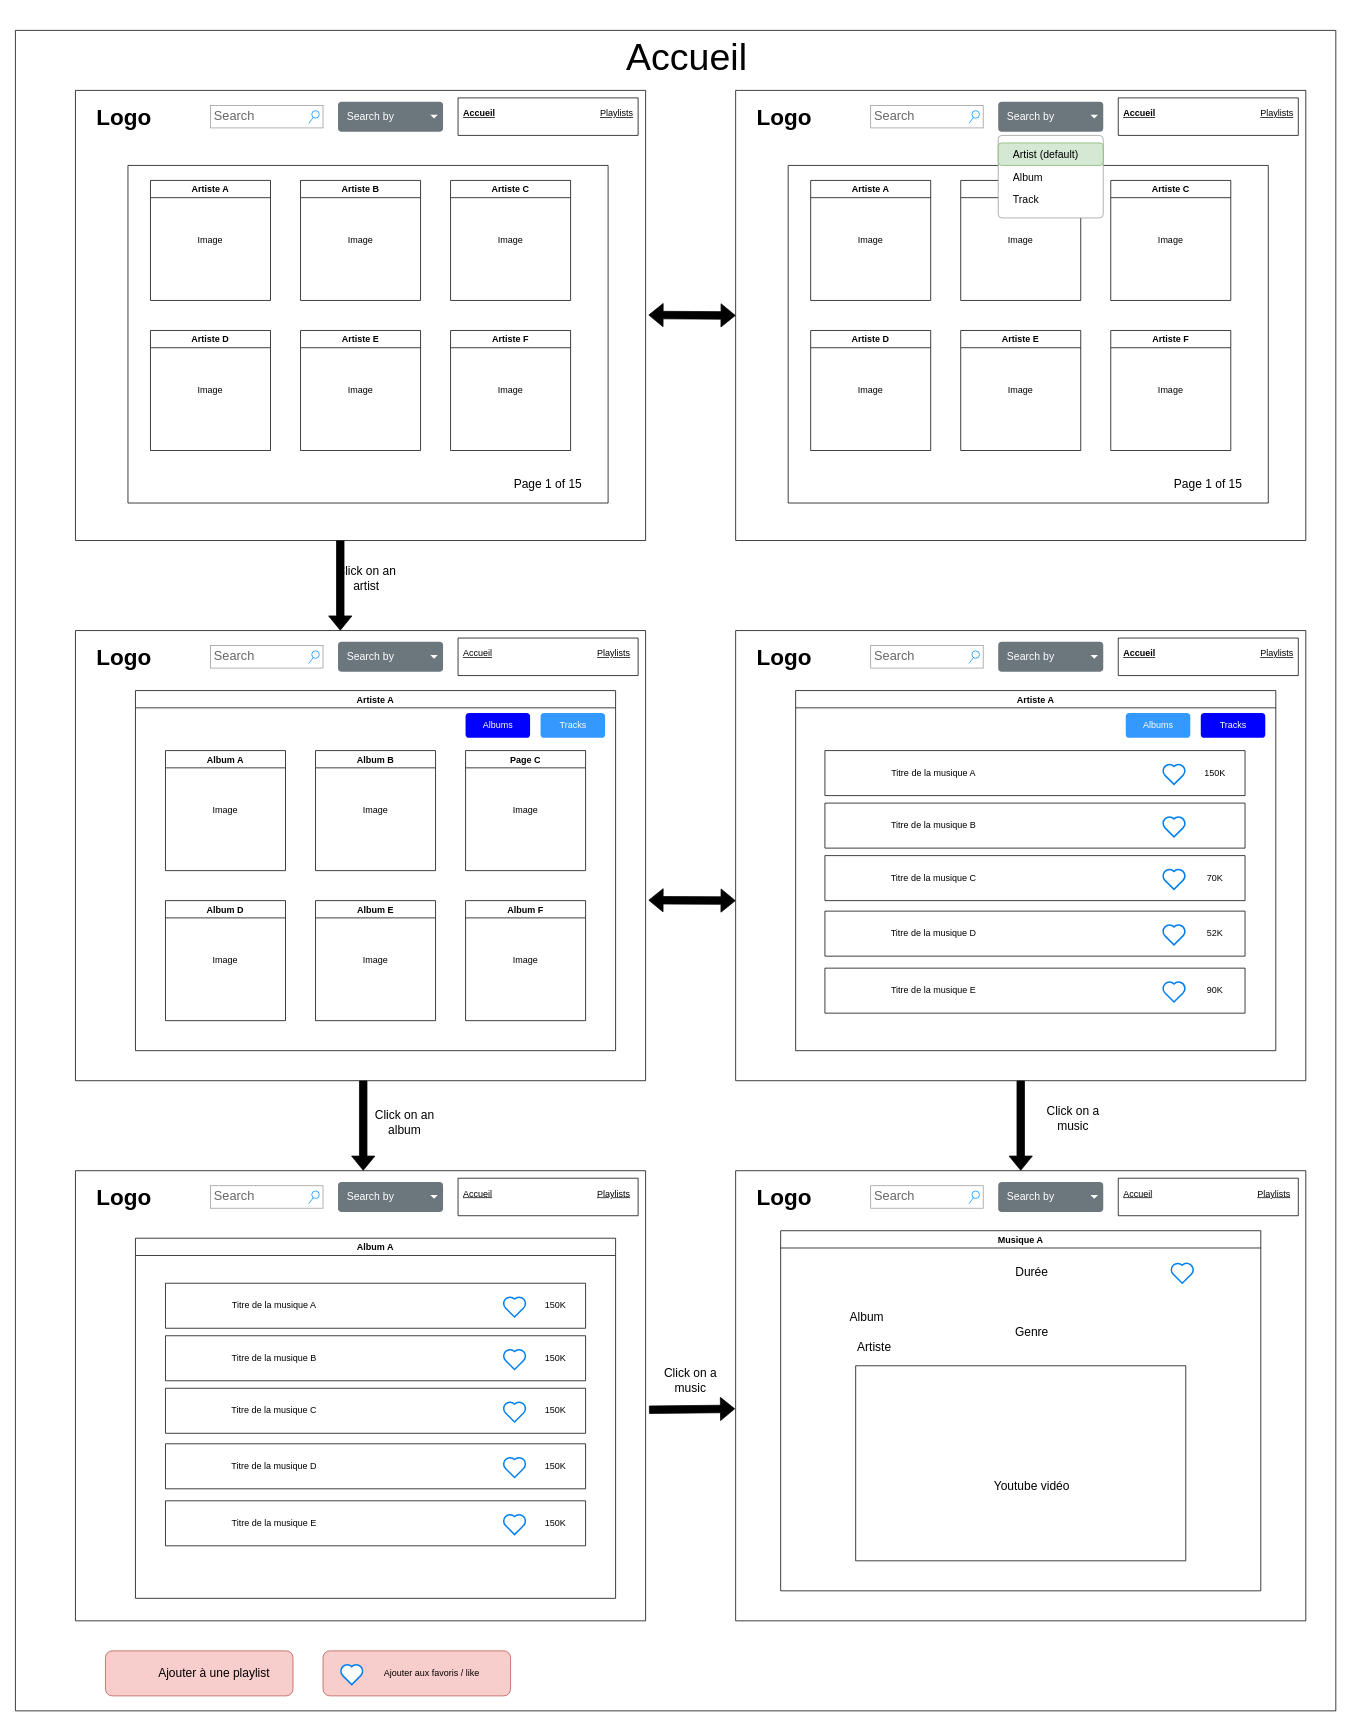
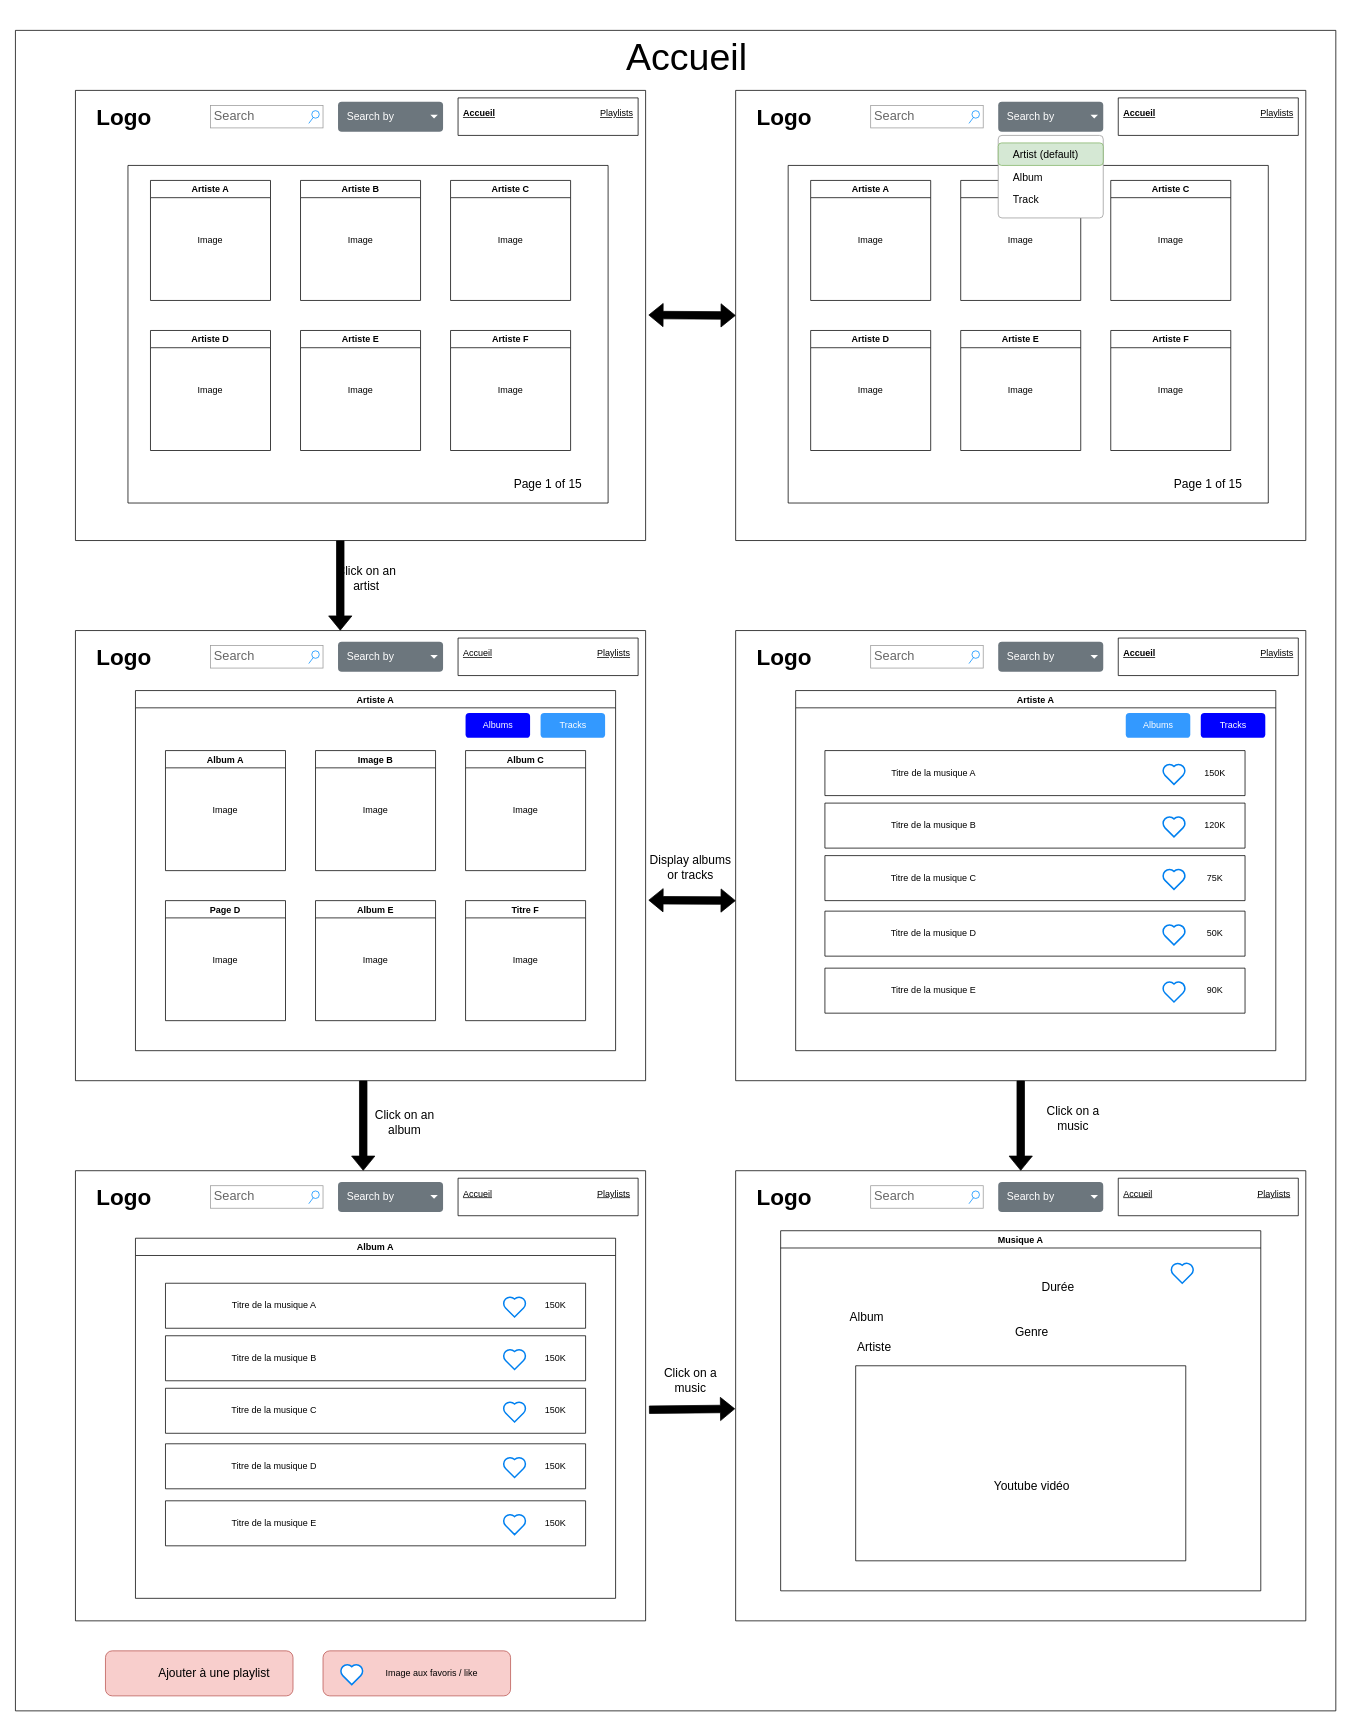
(375, 759) -> (375, 759)
(525, 759) -> (525, 759)
none -> (1215, 825)
none -> (690, 867)
(1215, 878) -> (1215, 878)
(225, 909) -> (225, 909)
(525, 909) -> (525, 909)
(1215, 933) -> (1215, 933)
(1032, 1272) -> (1058, 1287)
(432, 1673) -> (432, 1673)
